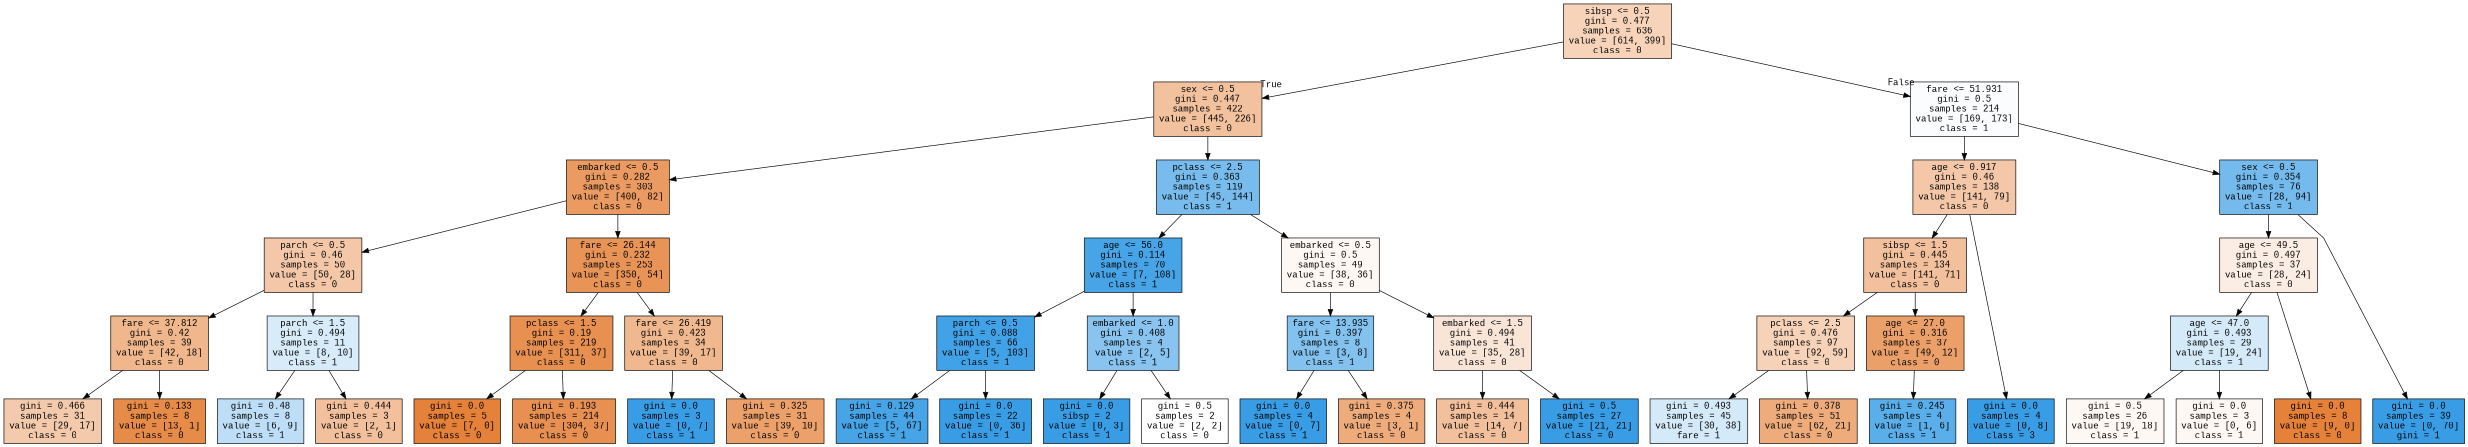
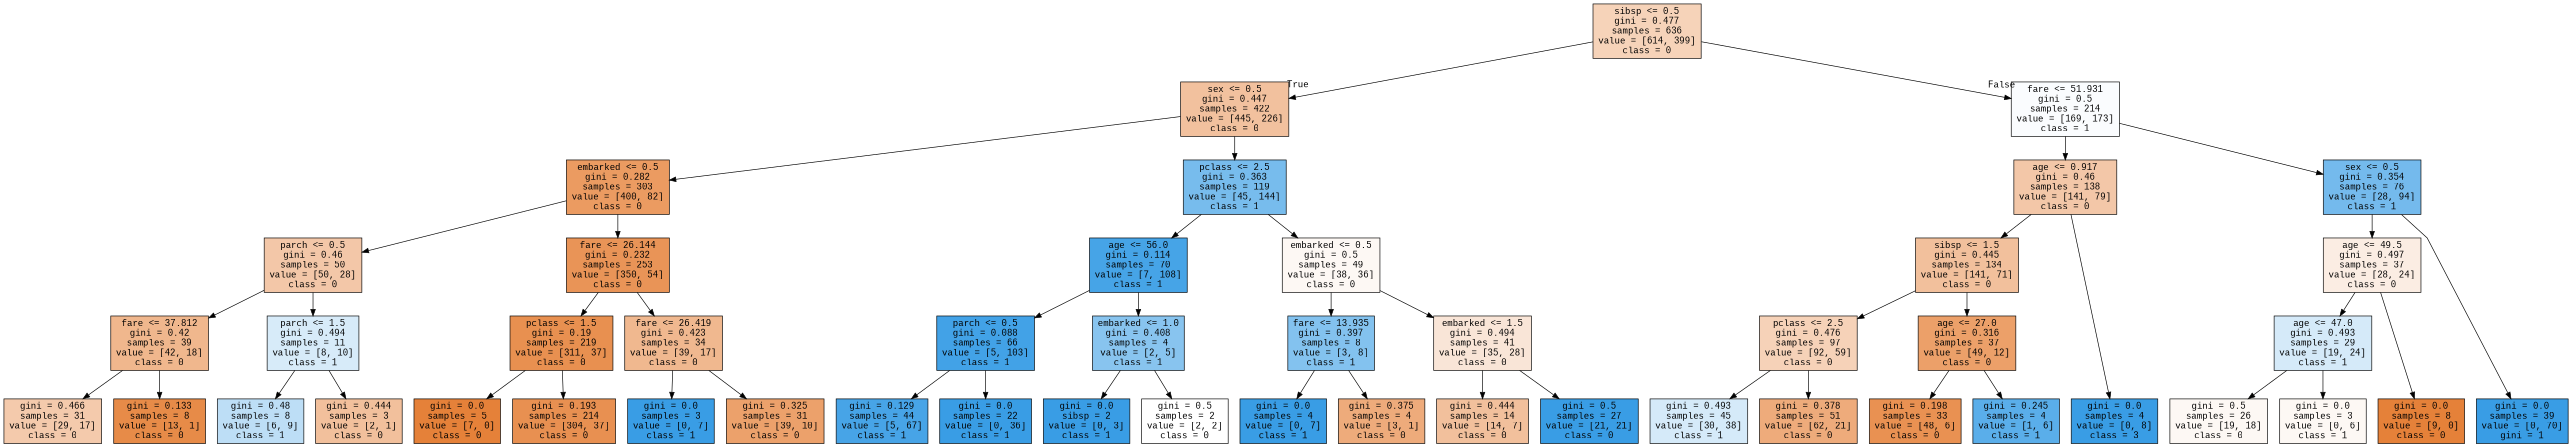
(1699, 421) -> (1699, 421)
none -> (1915, 421)
(2115, 421) -> (2219, 421)
